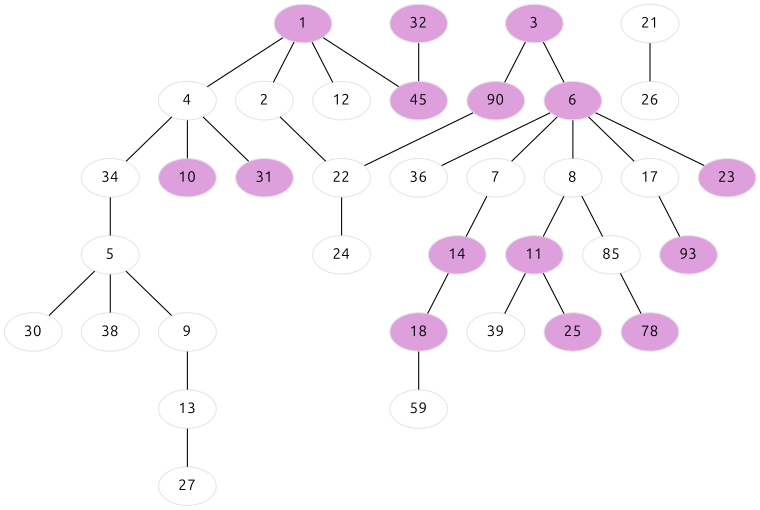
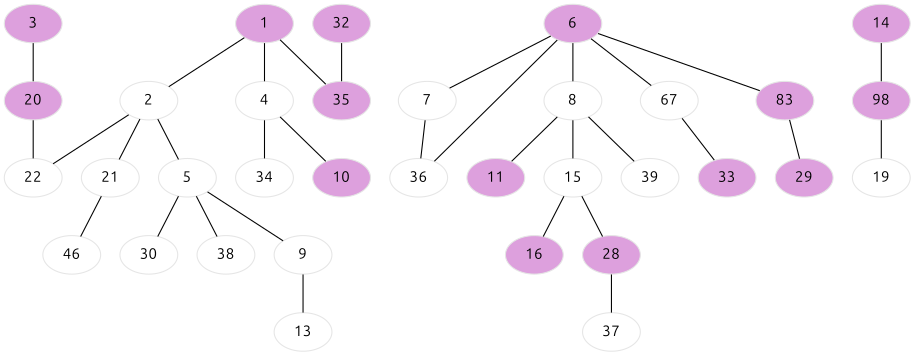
(554, 62) -> none
(342, 101) -> none
(419, 101) -> (342, 101)
(496, 101) -> (33, 101)
(650, 101) -> (72, 255)
none -> (130, 139)
(264, 178) -> none
(650, 178) -> (669, 101)
(727, 178) -> (785, 101)
none -> (804, 178)
(110, 216) -> (168, 139)
(476, 216) -> (423, 139)
(342, 255) -> none
none -> (534, 255)
(611, 255) -> (573, 178)
(689, 255) -> (727, 178)
(515, 293) -> (611, 139)
(419, 332) -> (881, 101)
(573, 332) -> none
none -> (611, 332)
(650, 332) -> (611, 255)
(419, 409) -> (881, 178)
(187, 486) -> none
